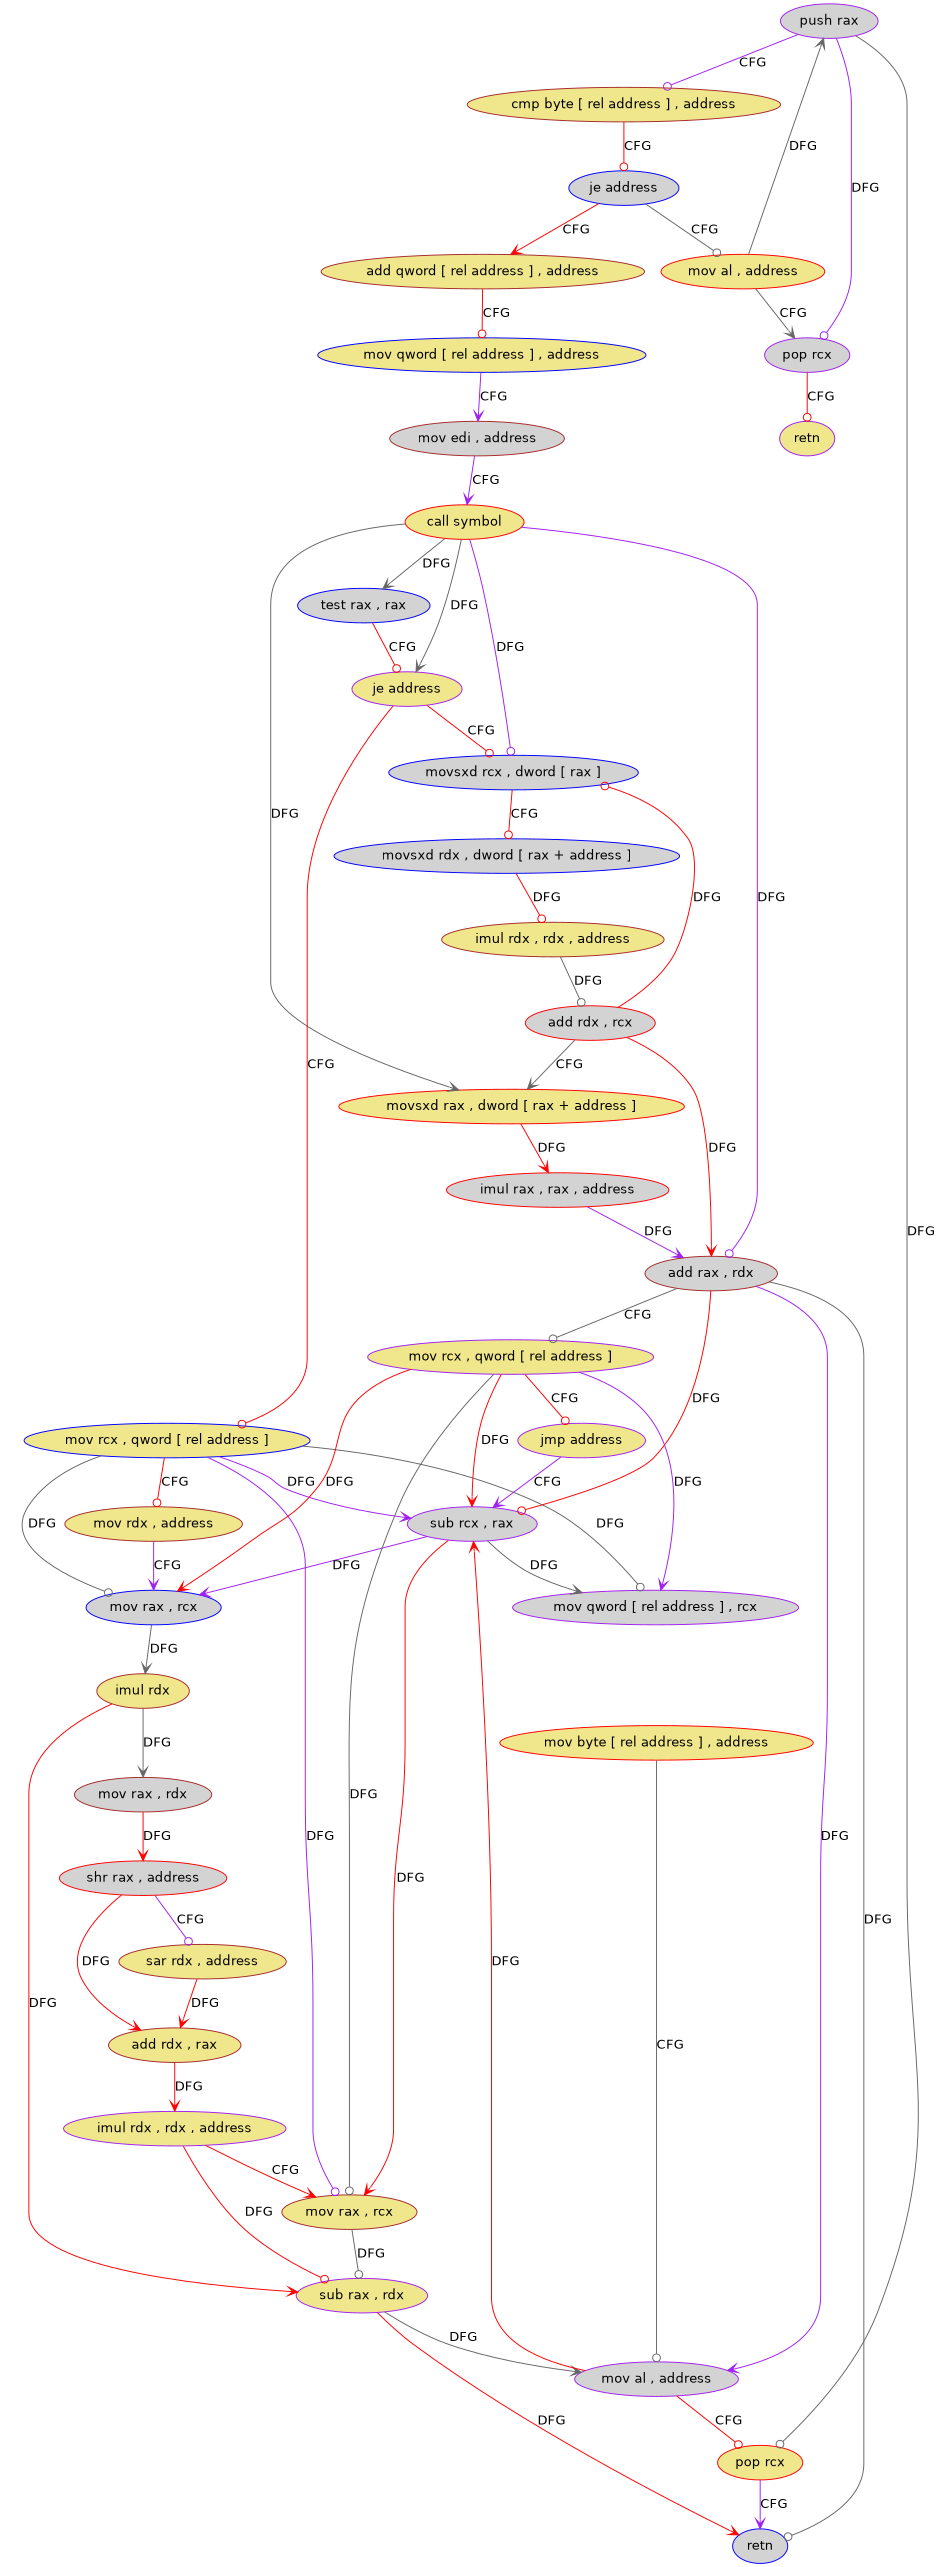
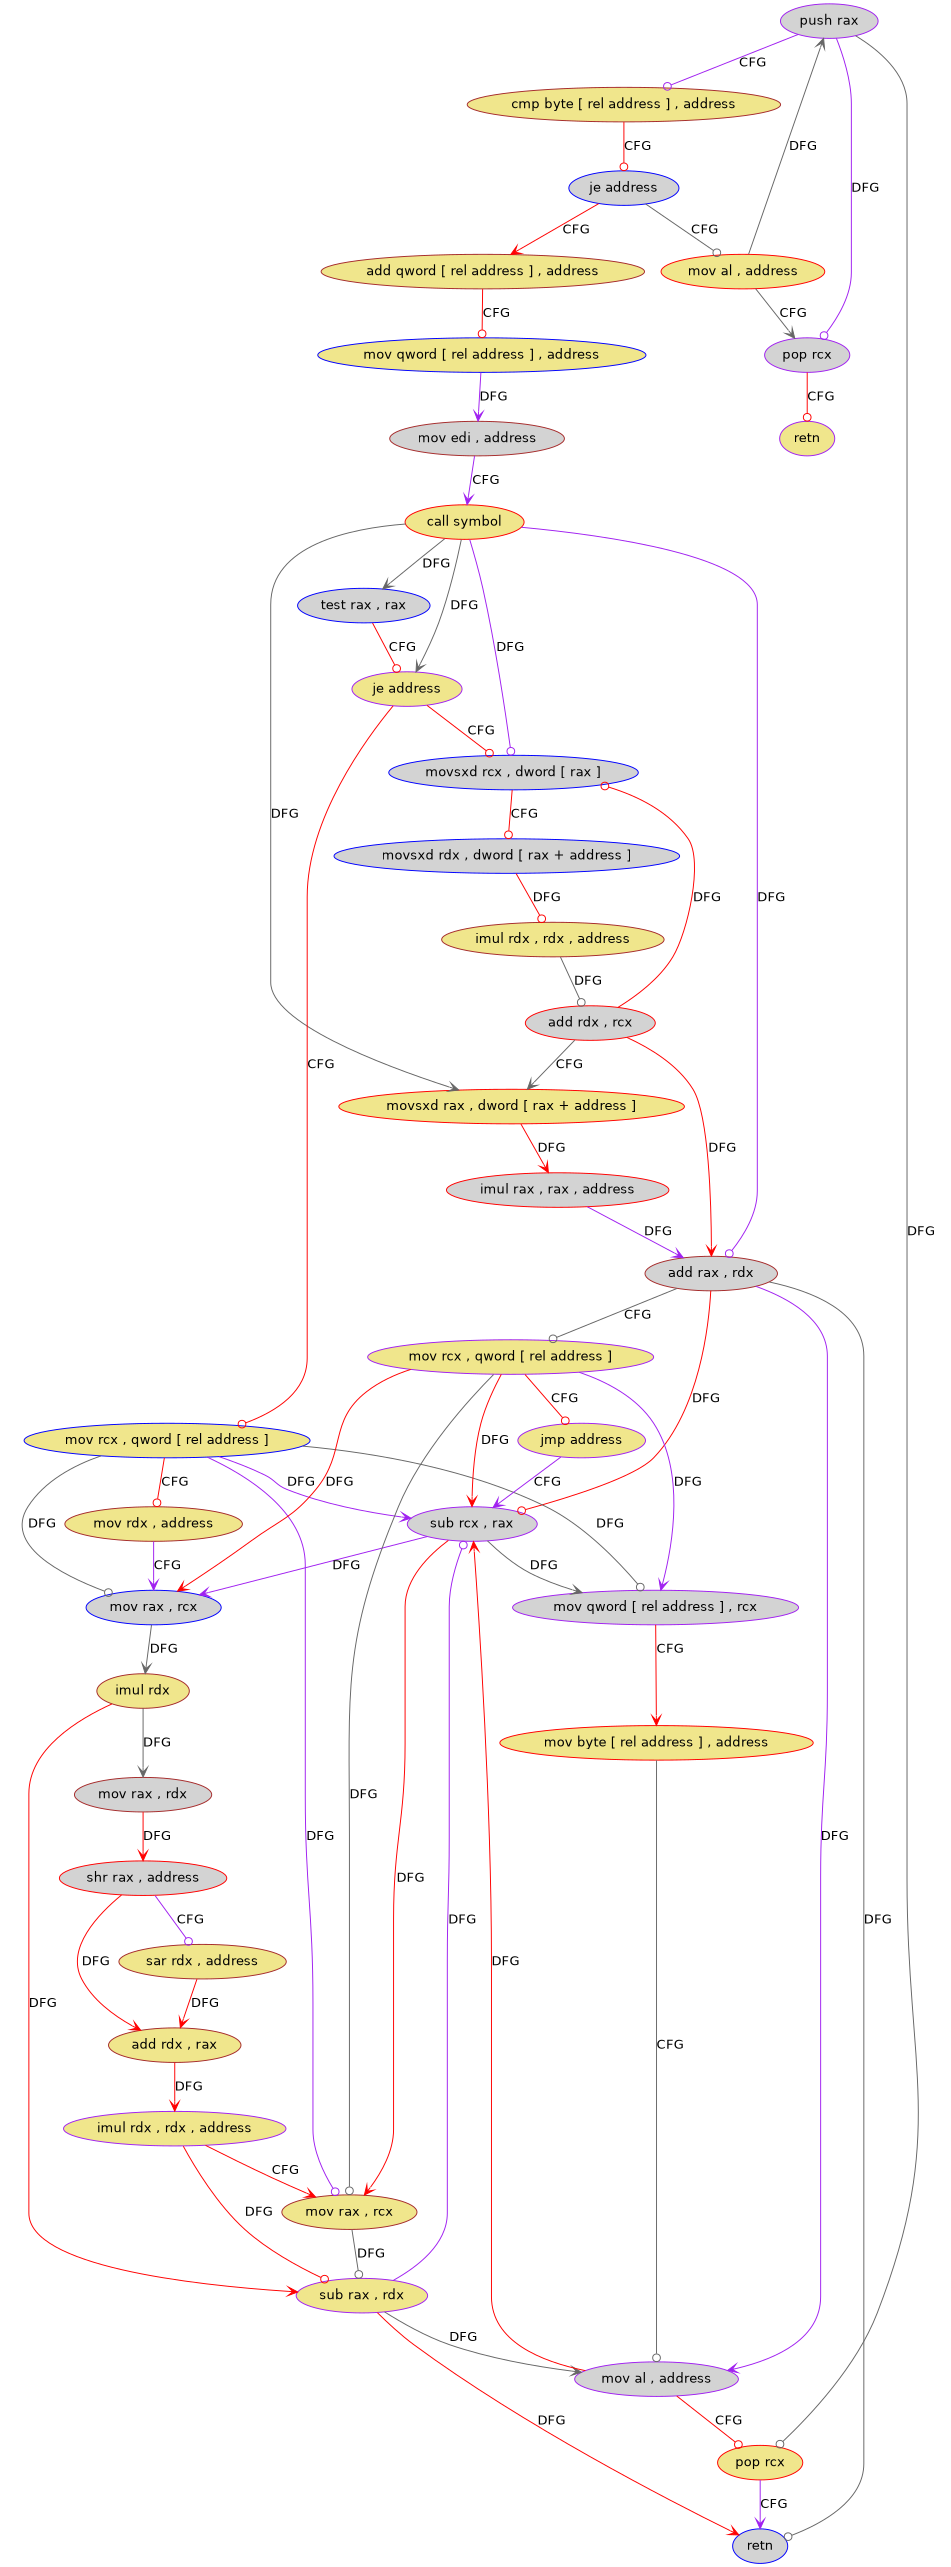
(494, 397) -> (494, 397)
none -> (656, 1670)
none -> (448, 1925)
